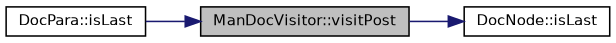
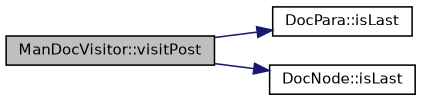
(165, 21) -> (236, 35)
